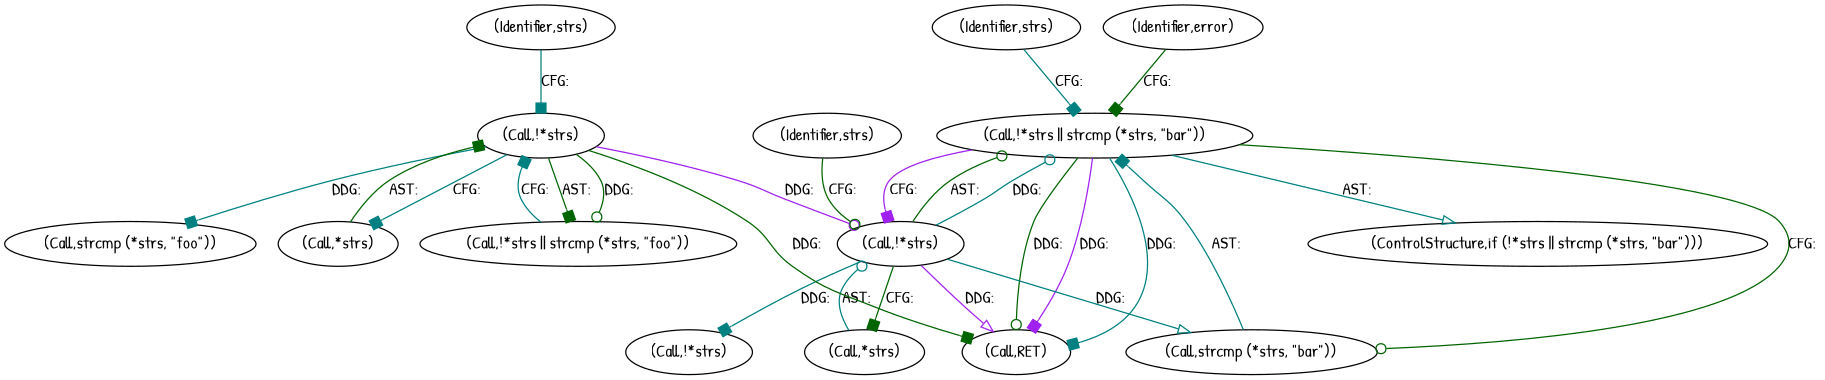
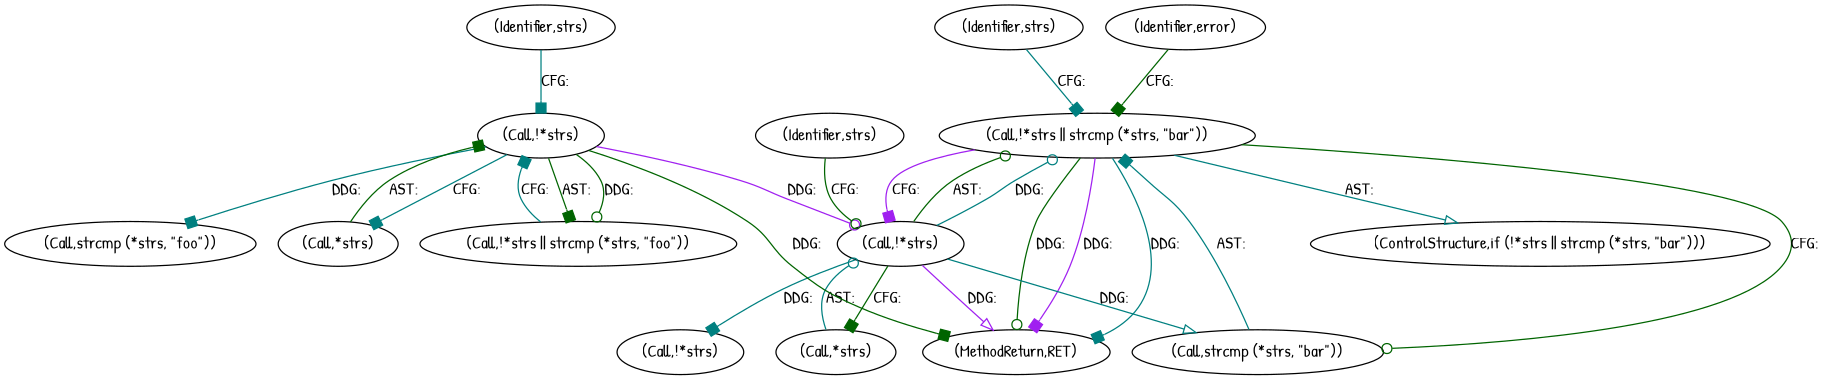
(1016, 352) -> (1016, 352)
